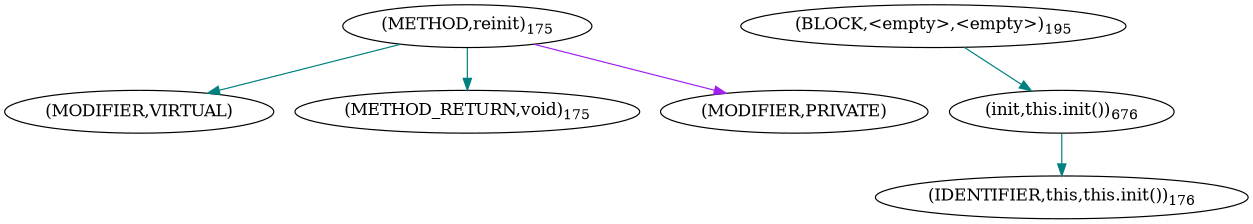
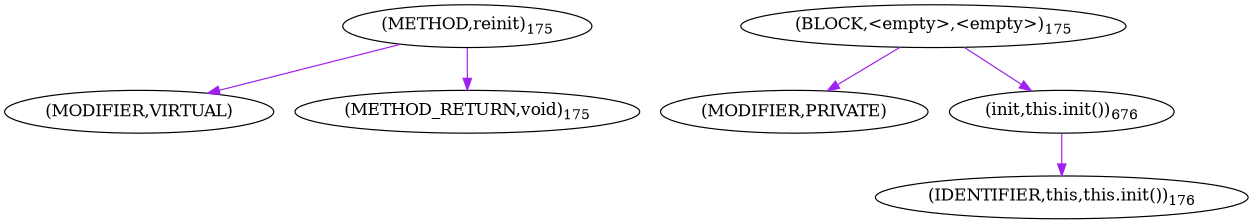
(1058, 24) -> (1058, 24)
(467, 63) -> (467, 63)
(993, 66) -> (993, 66)
(310, 67) -> (310, 67)
(624, 67) -> (869, 66)
(1062, 149) -> (1062, 149)
